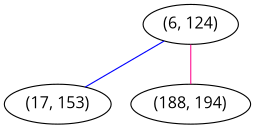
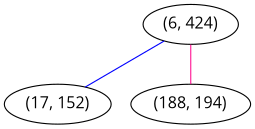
(191, 24) -> (191, 24)
(58, 104) -> (58, 104)
